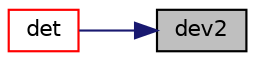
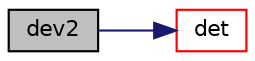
(107, 31) -> (126, 31)
